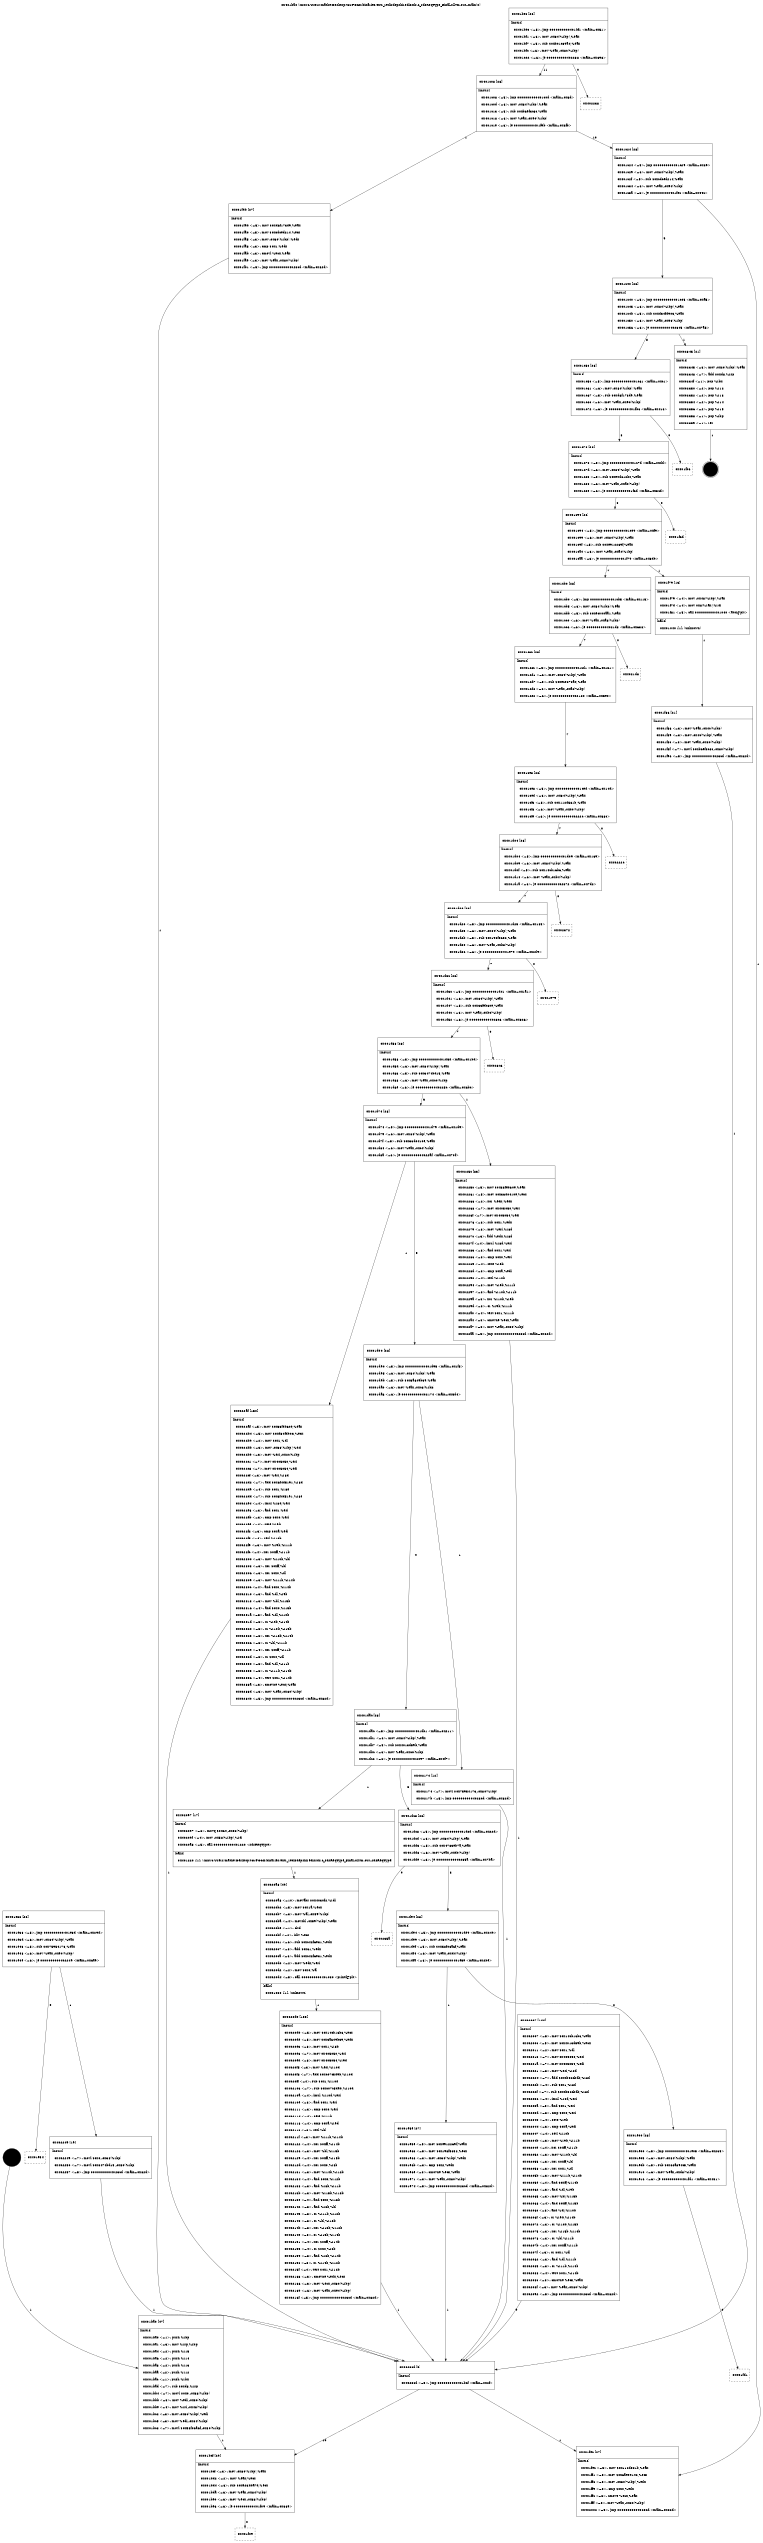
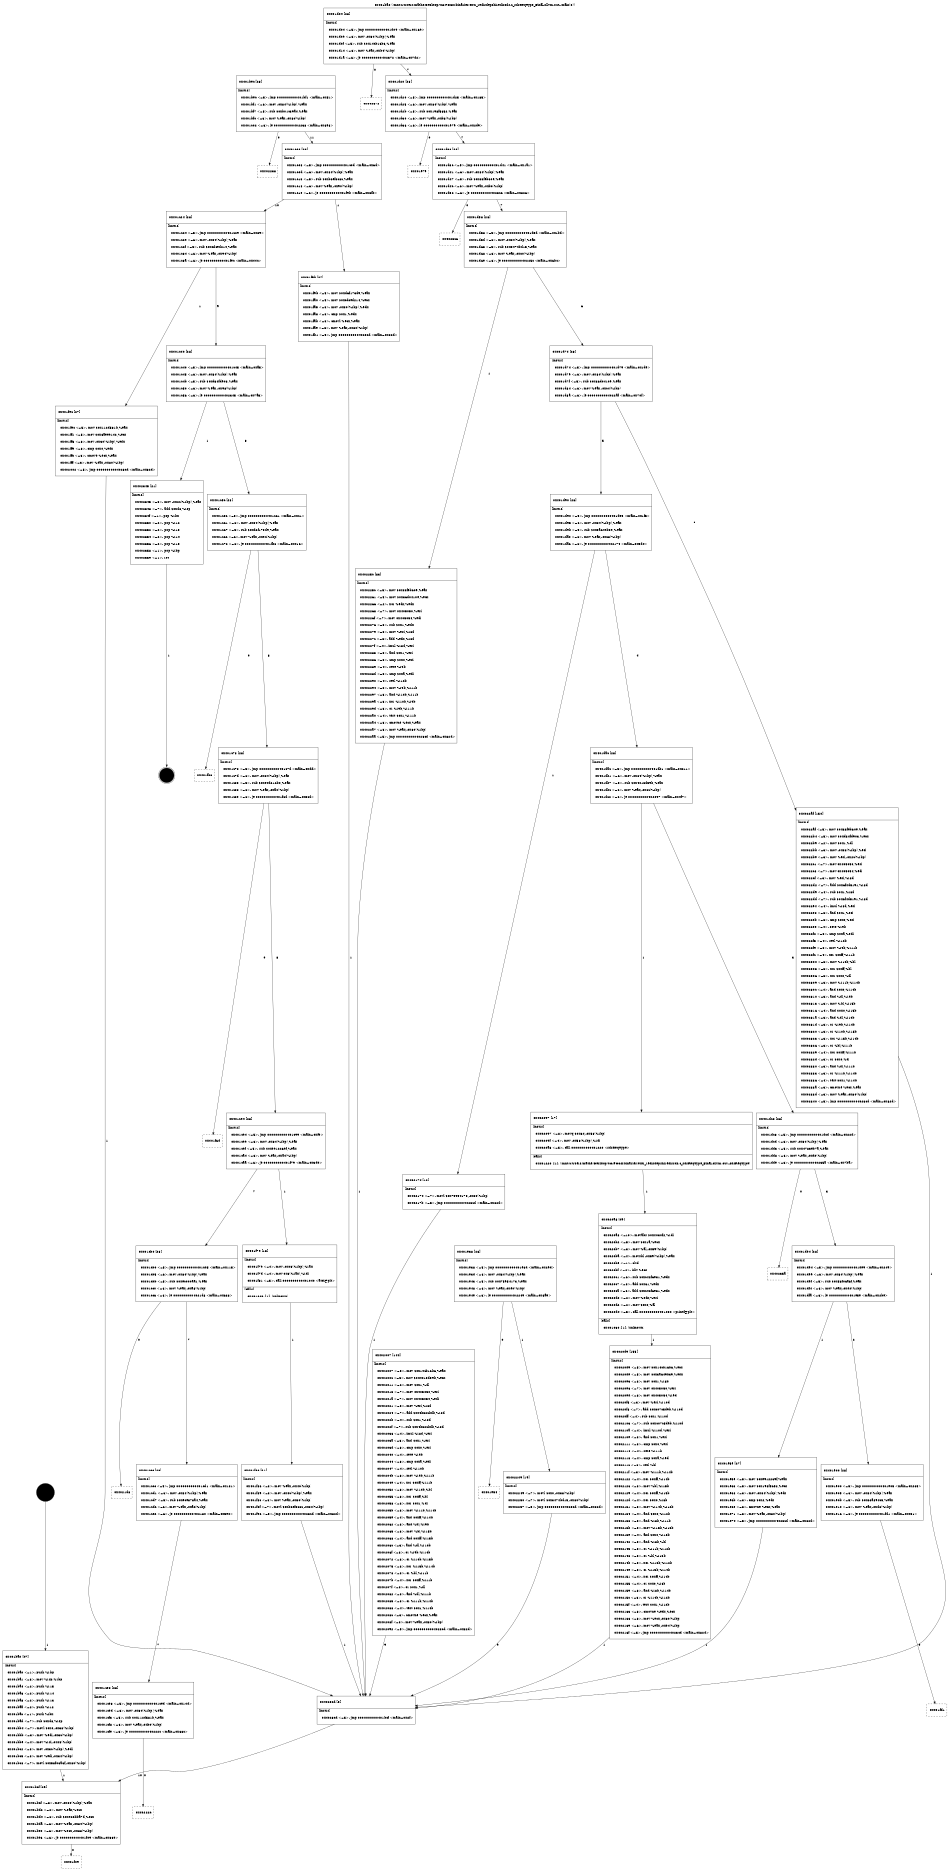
(558, 828) -> none
(153, 2310) -> (497, 1645)
(522, 2420) -> (105, 1176)
